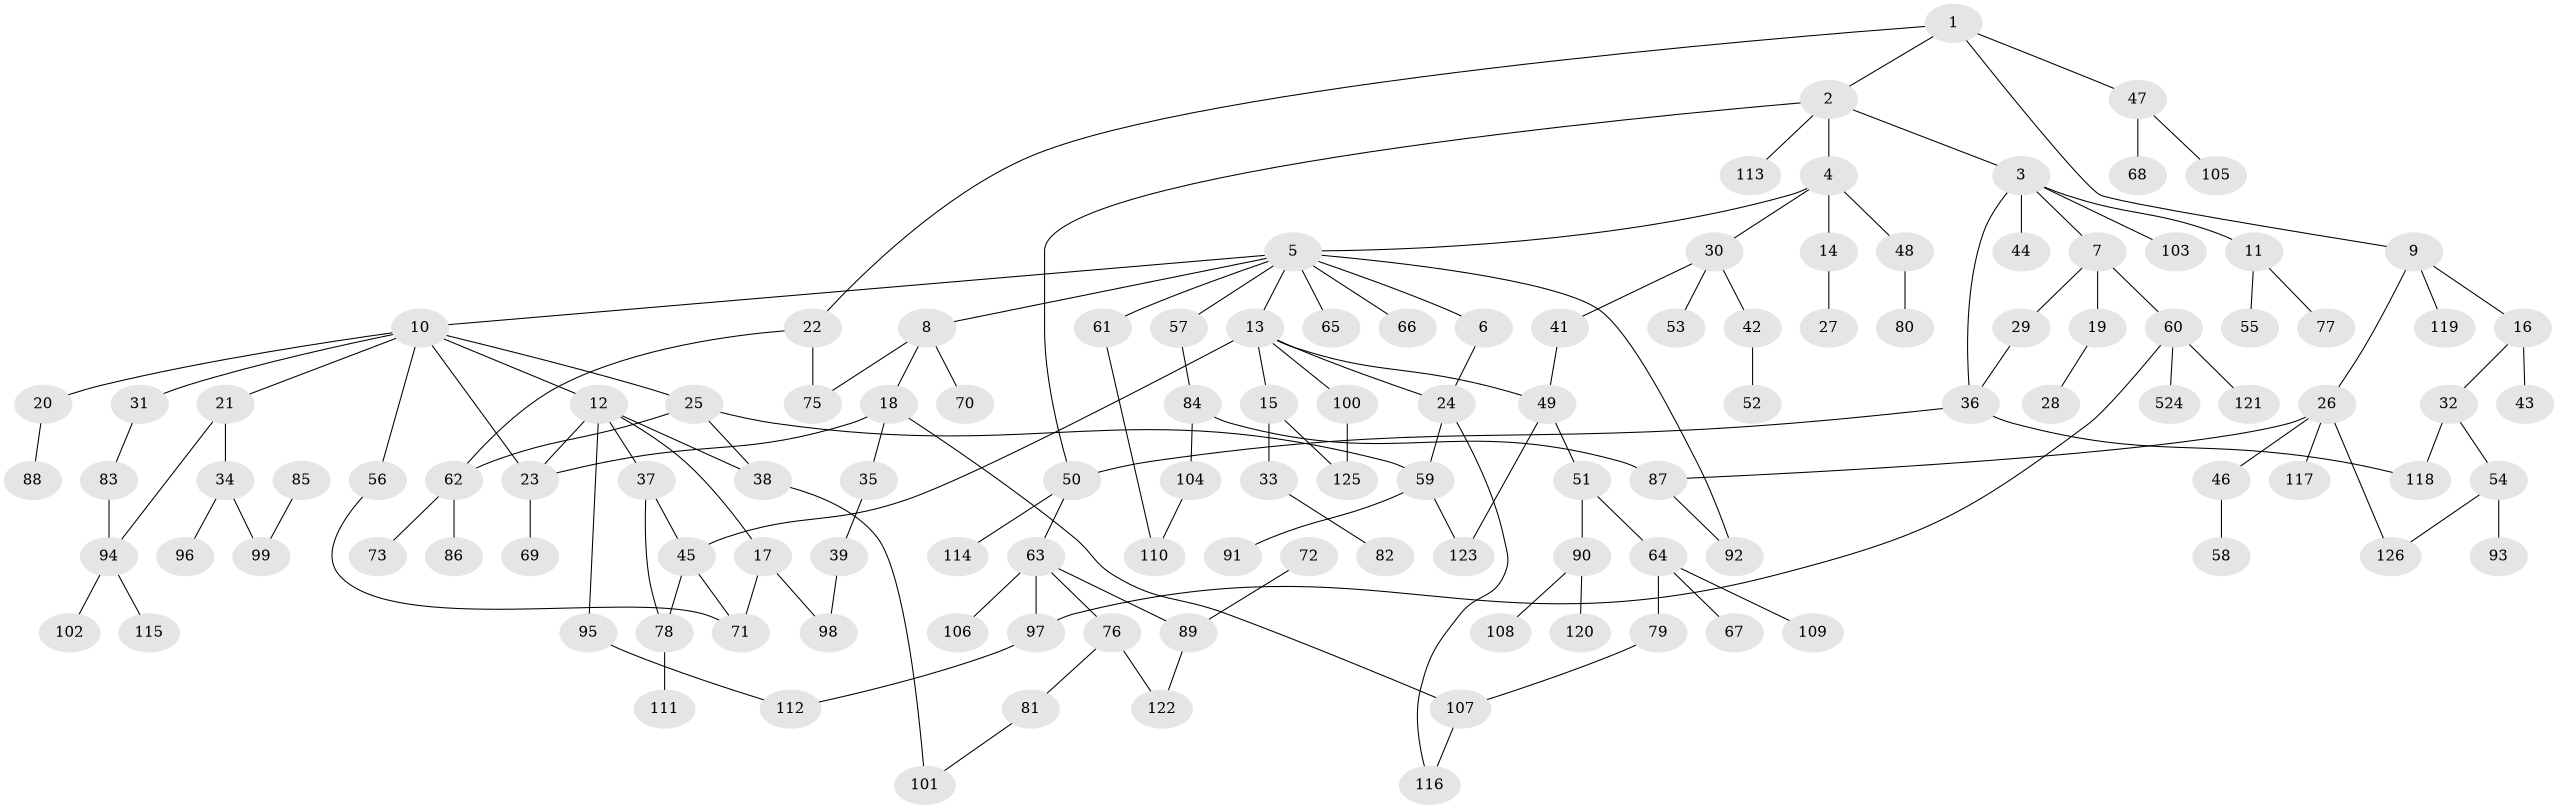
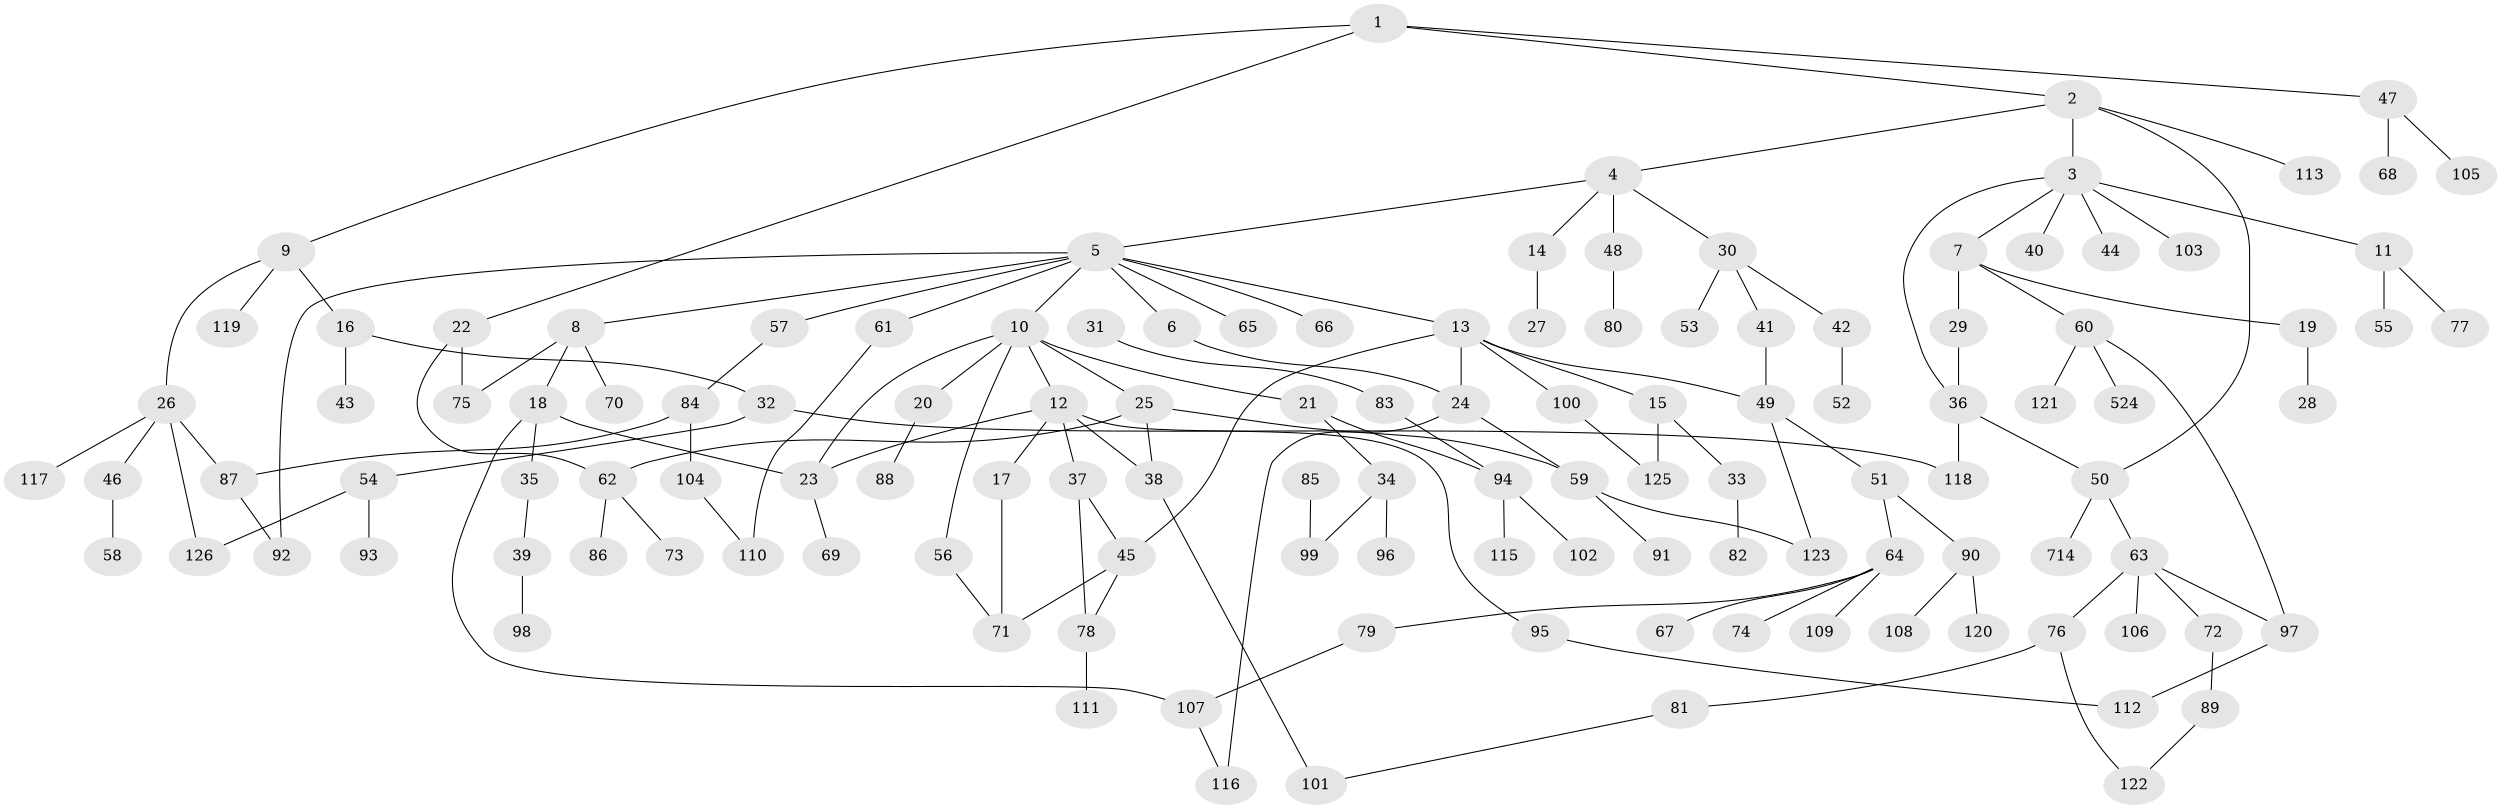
none -> (2035, 252)
(277, 361) -> none
(958, 557) -> (2061, 557)
(796, 595) -> none
(1112, 595) -> (2177, 595)
none -> (1742, 633)
